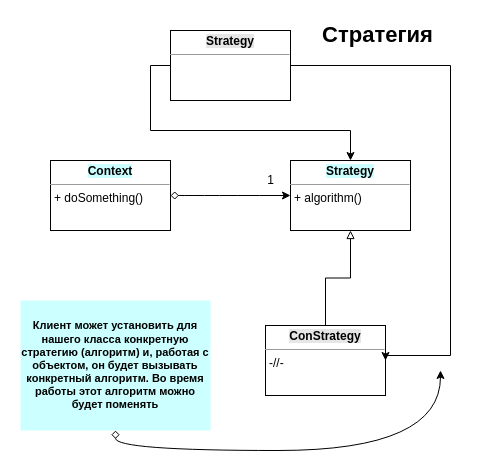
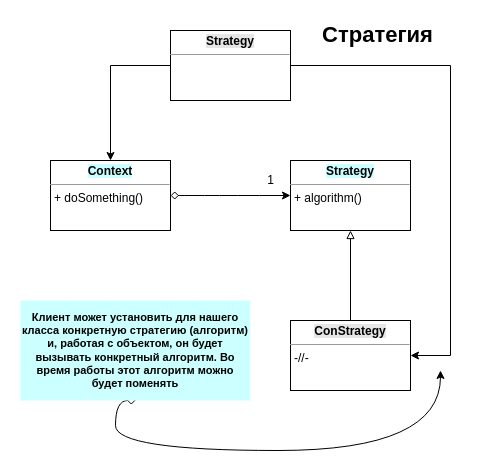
(229, 131) -> (111, 89)
(326, 361) -> (351, 356)
(116, 366) -> (136, 351)
